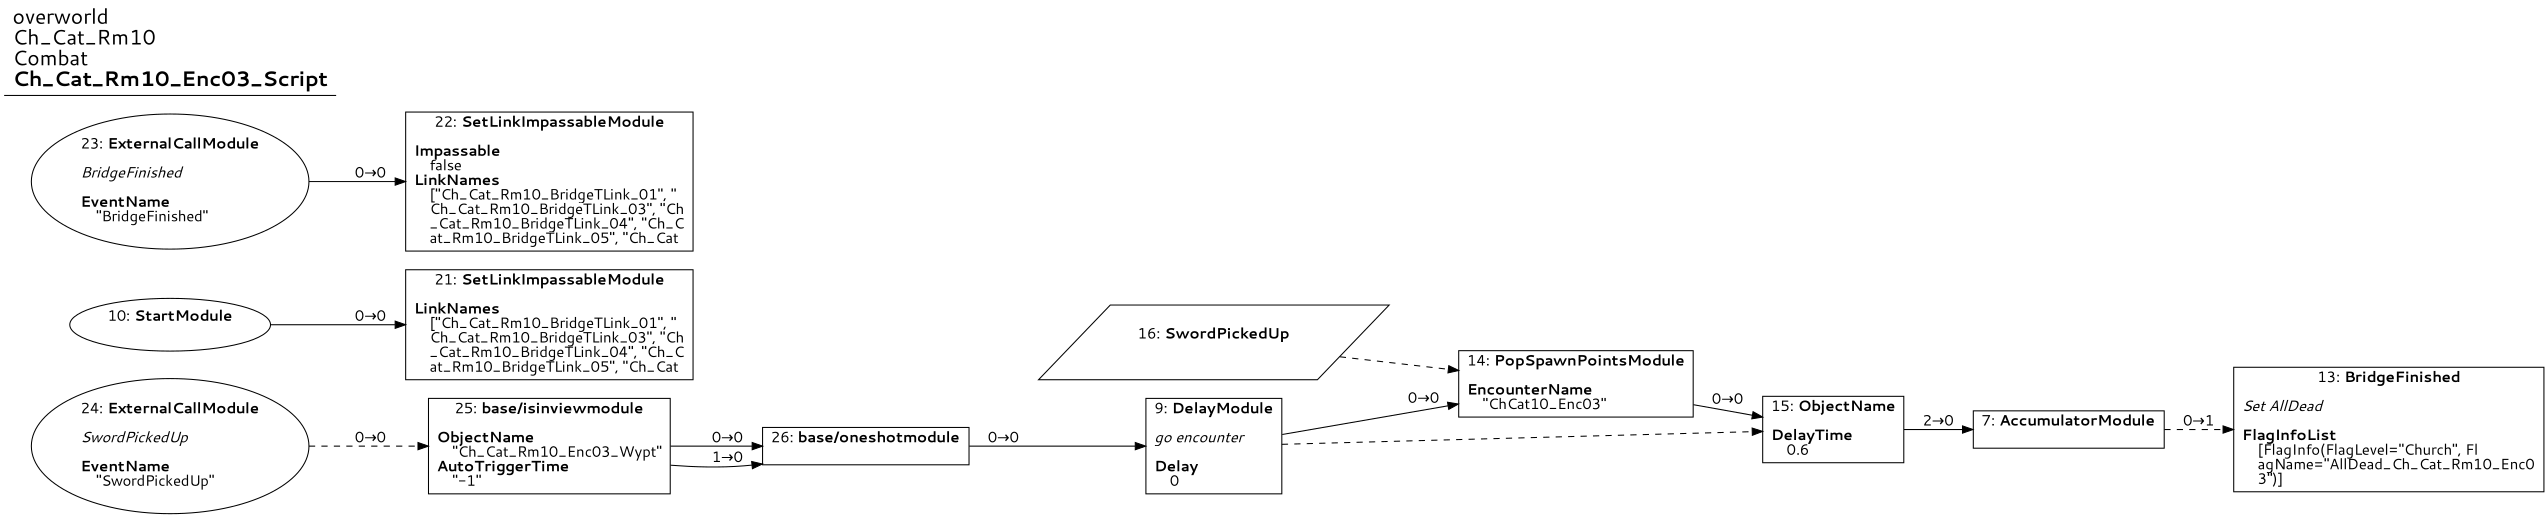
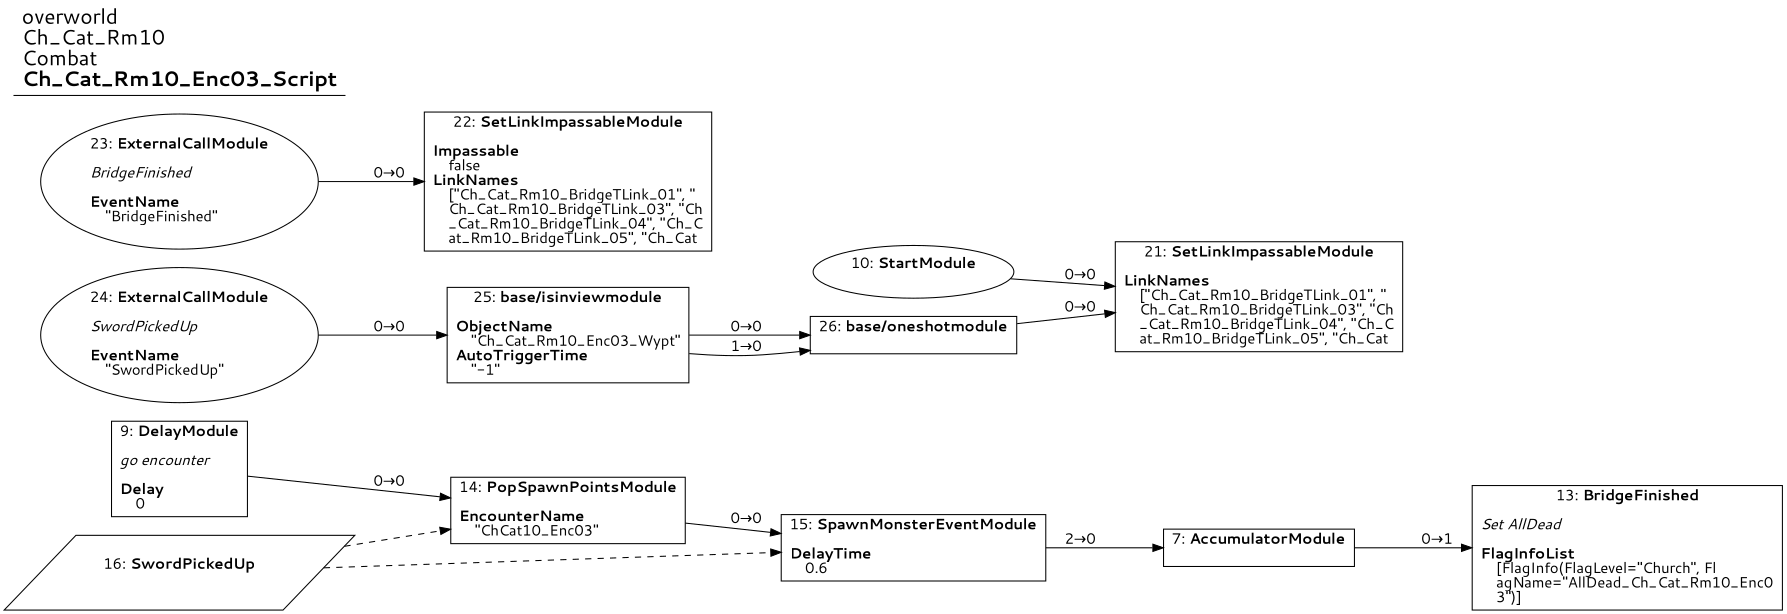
(1847, 407) -> (927, 525)
(2194, 430) -> (1408, 548)
(1517, 438) -> (547, 560)
(363, 446) -> (377, 335)
(1052, 446) -> (1061, 319)
